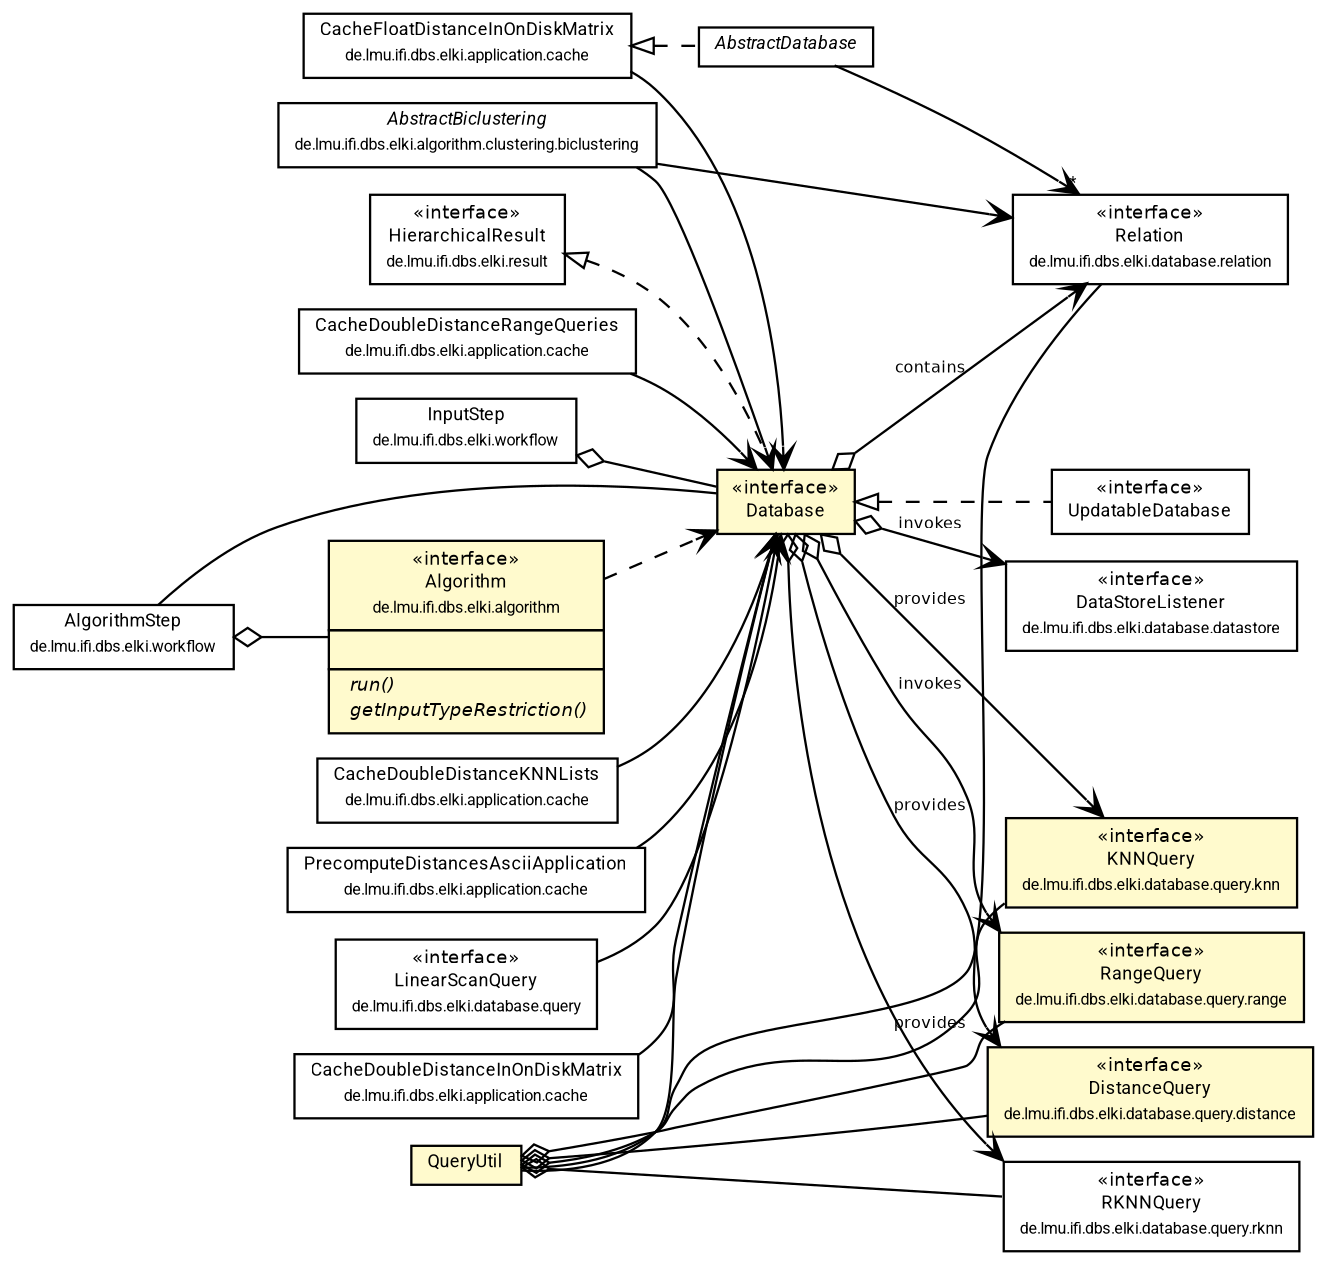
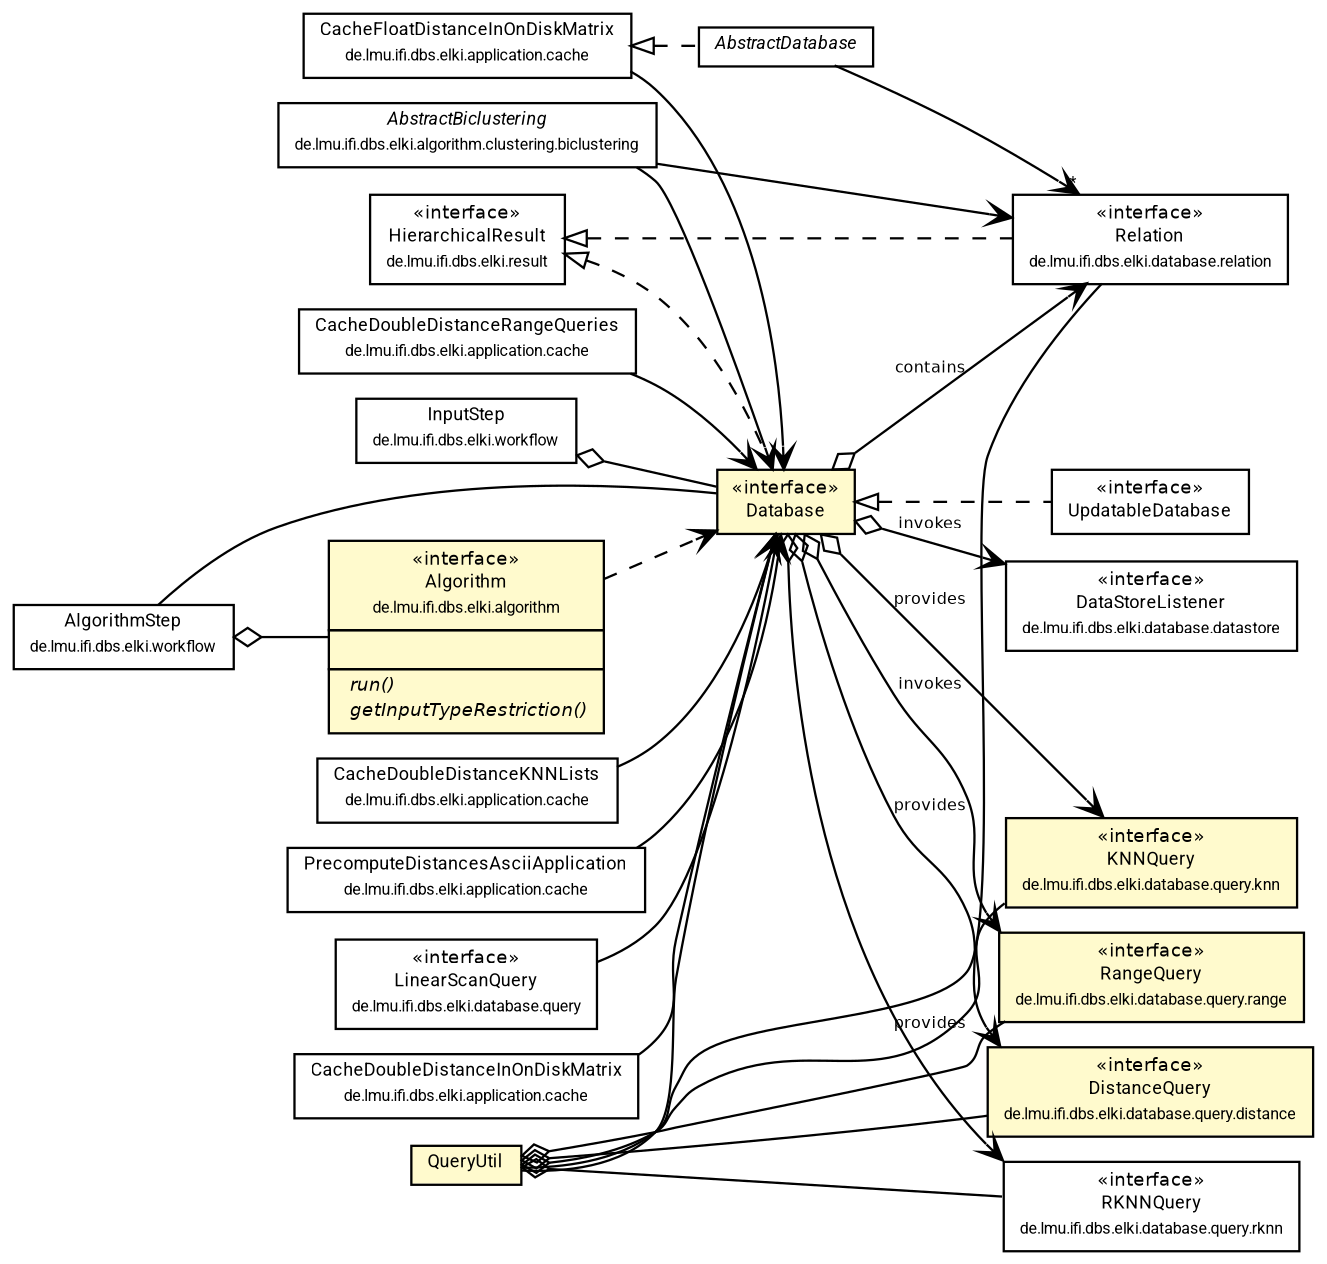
none -> (800, 238)
